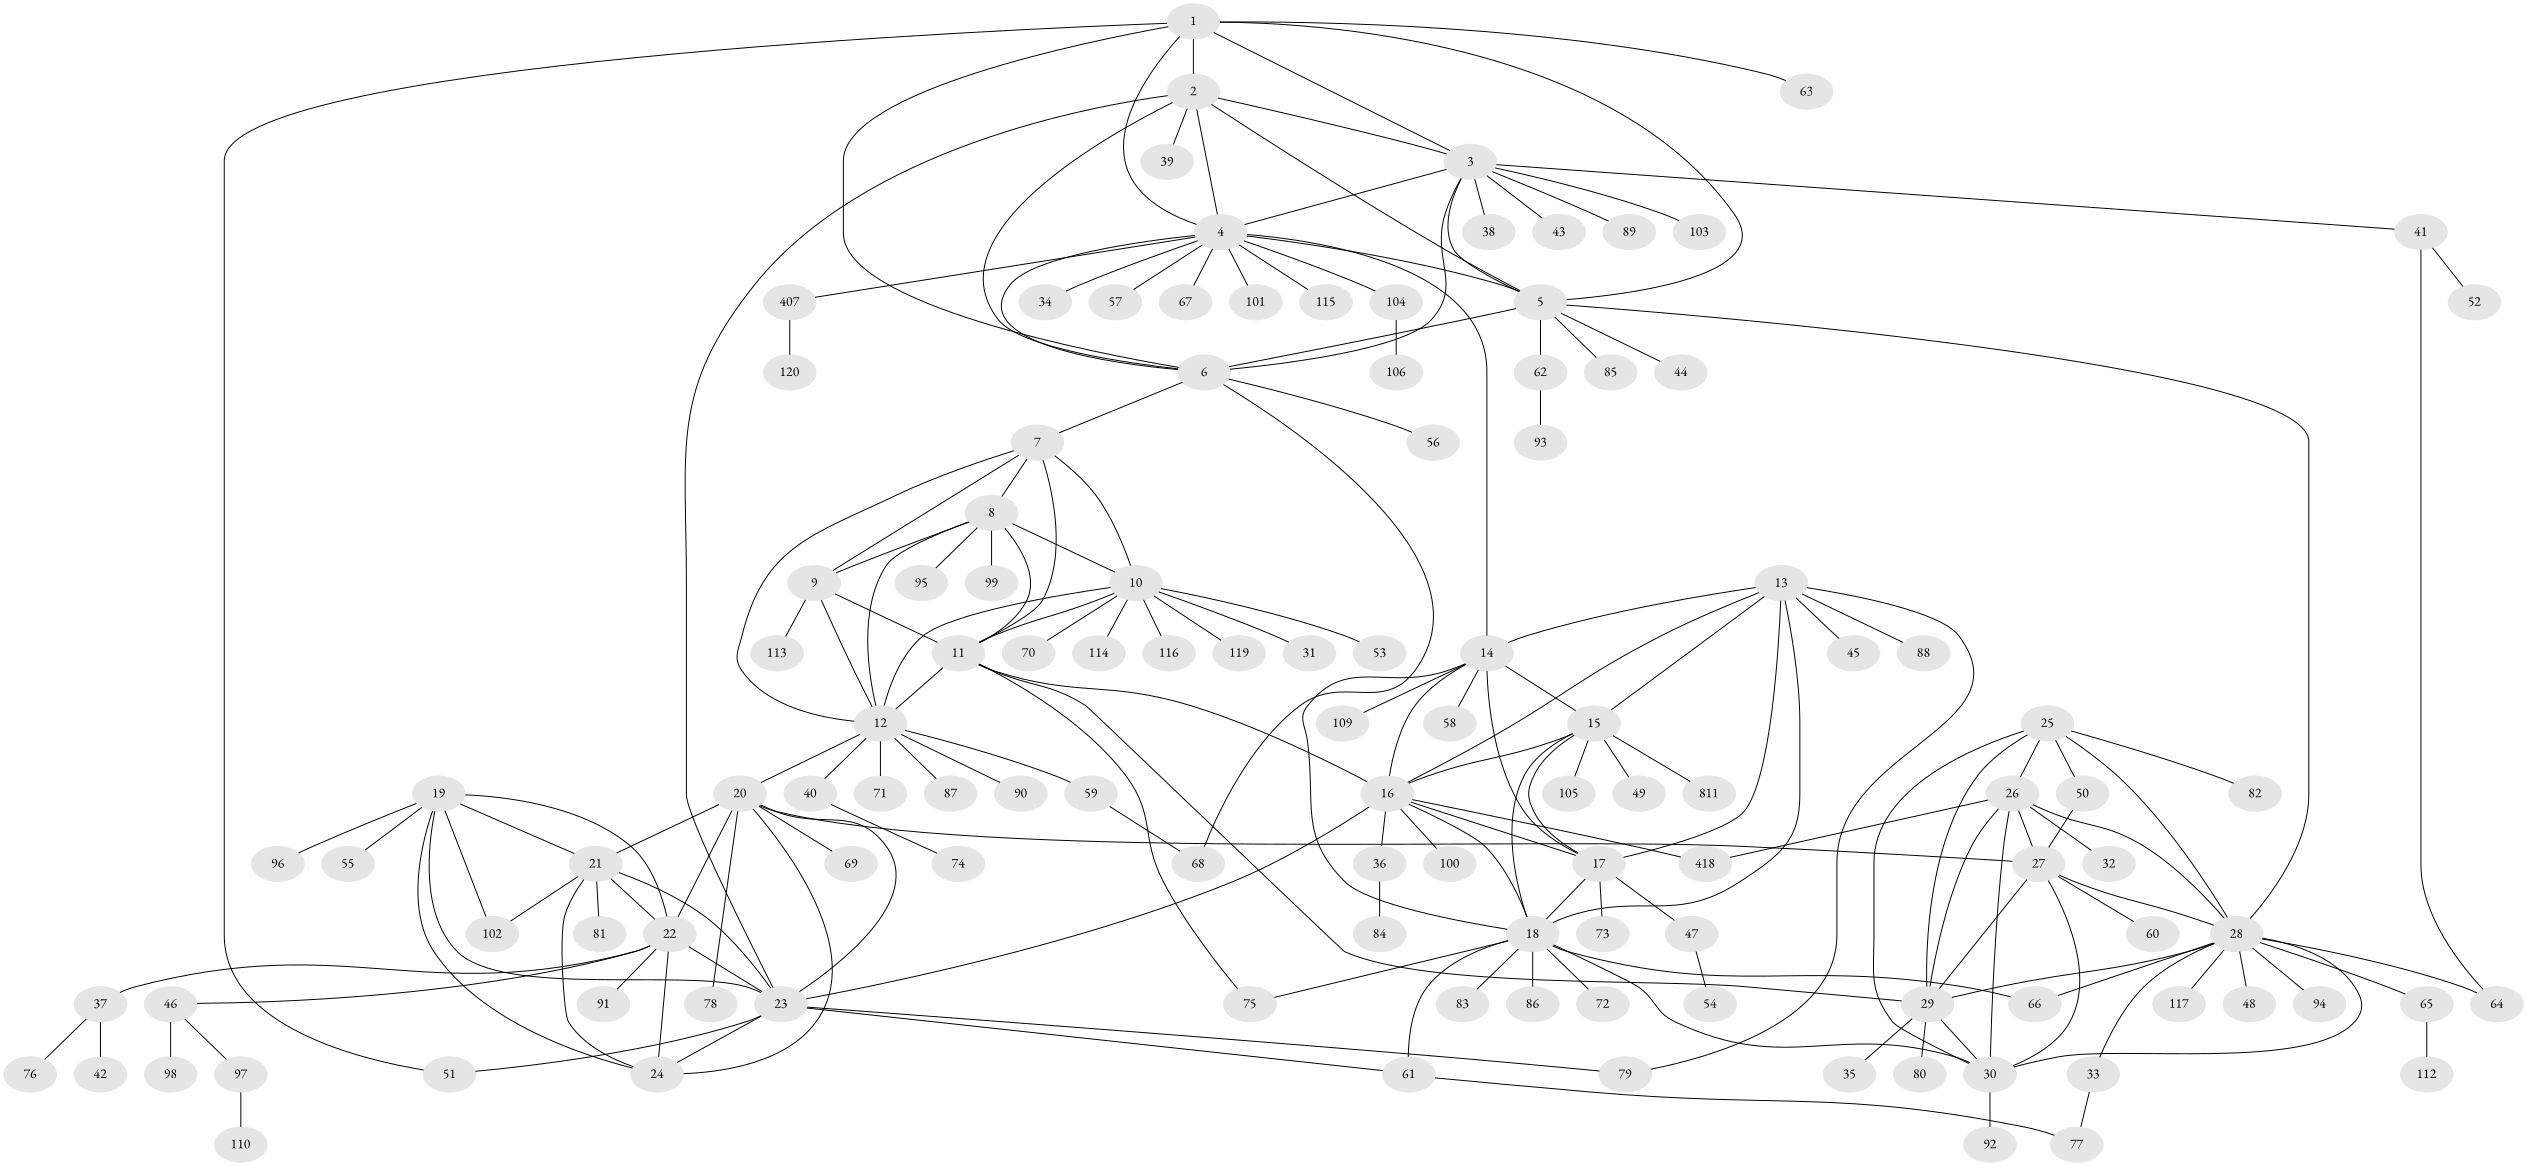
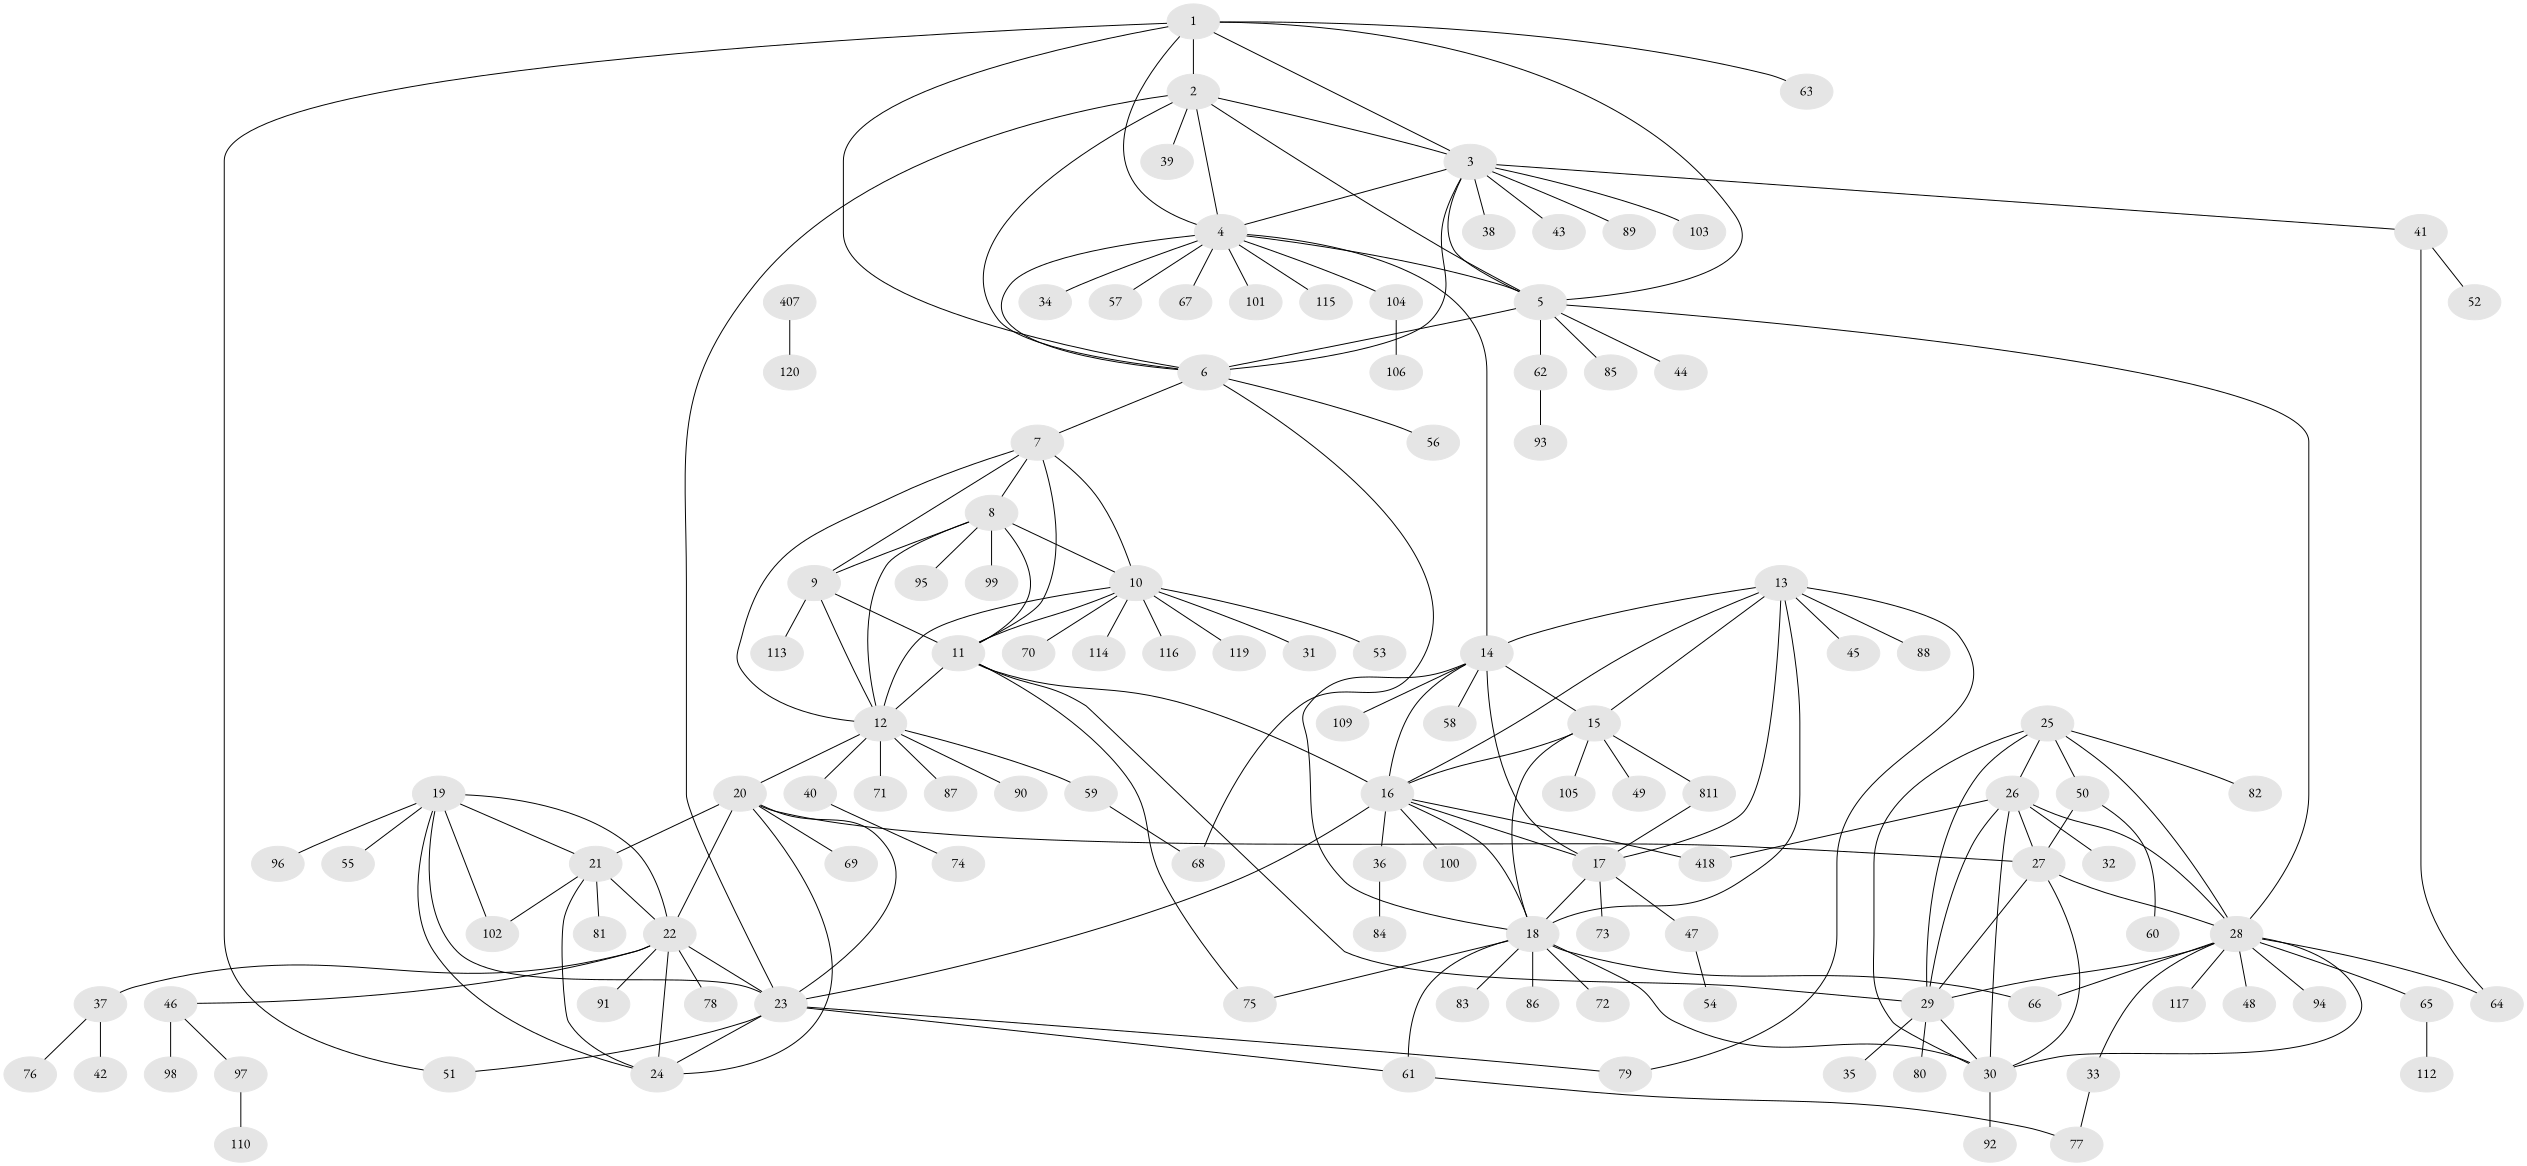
(1005, 267) -> none
(1529, 795) -> (1654, 829)
(2096, 899) -> (2149, 858)
(725, 903) -> (690, 969)
(705, 917) -> none
